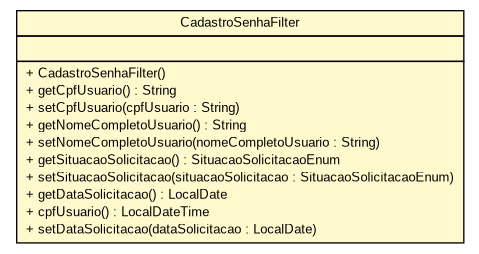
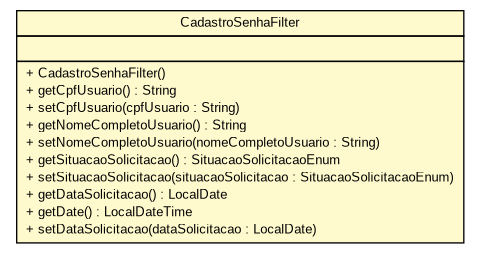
(118, 212) -> (109, 212)
